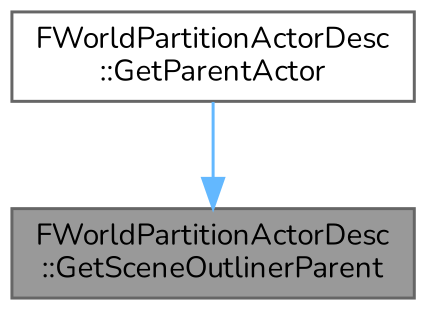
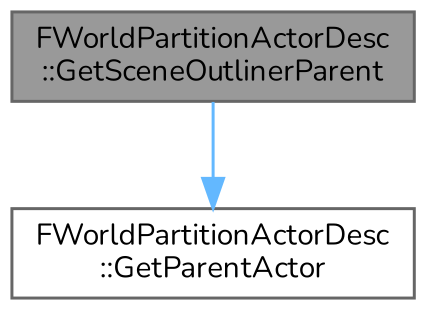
(213, 140) -> (213, 140)
